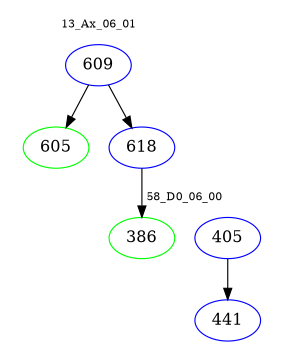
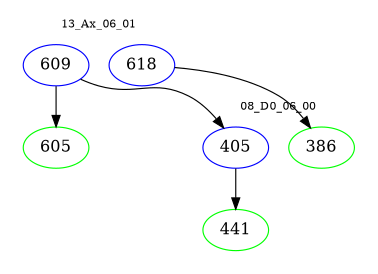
(117, 101) -> (153, 88)
(185, 197) -> (279, 107)
(228, 320) -> (236, 230)
